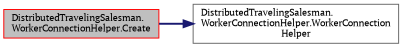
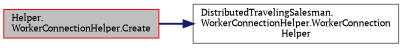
(81, 24) -> (81, 24)
